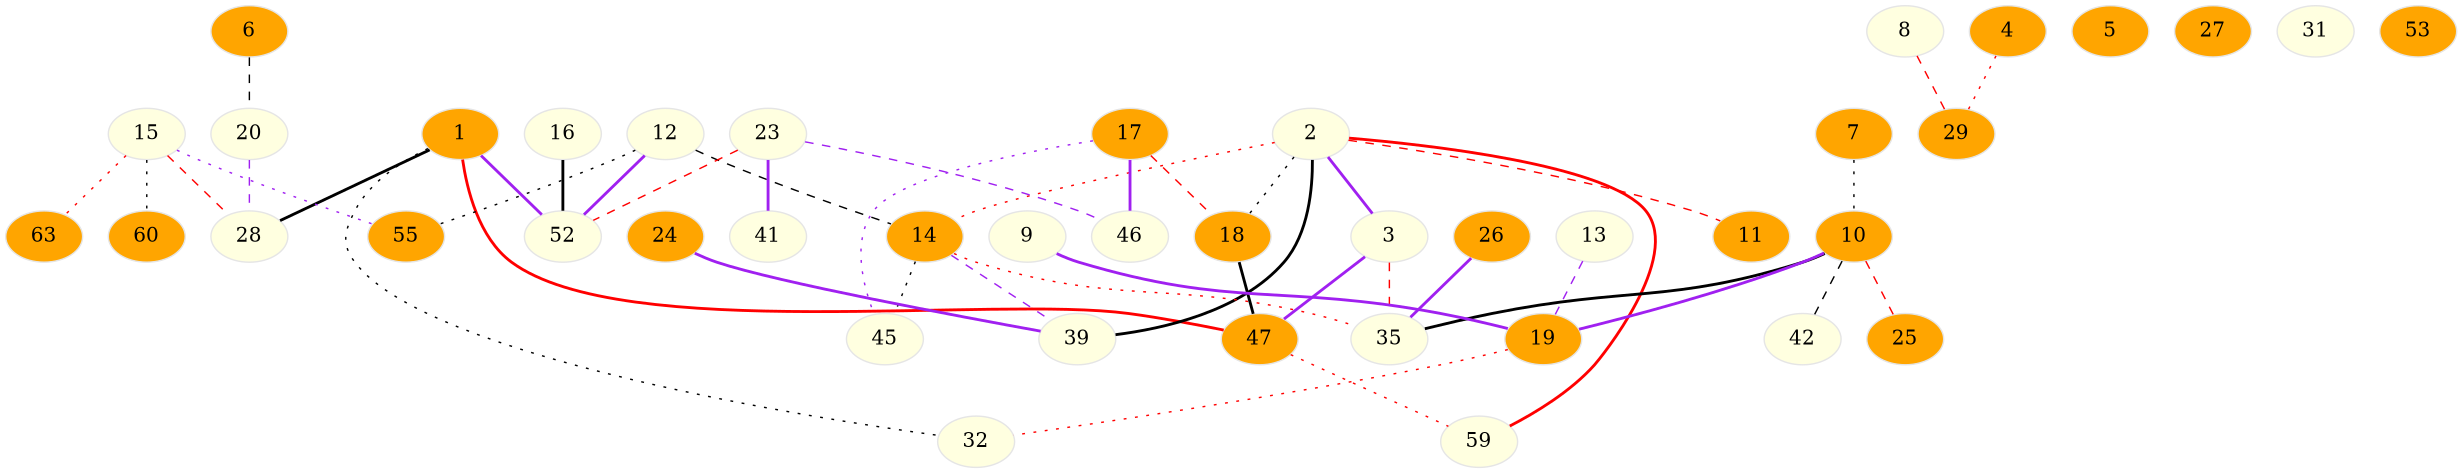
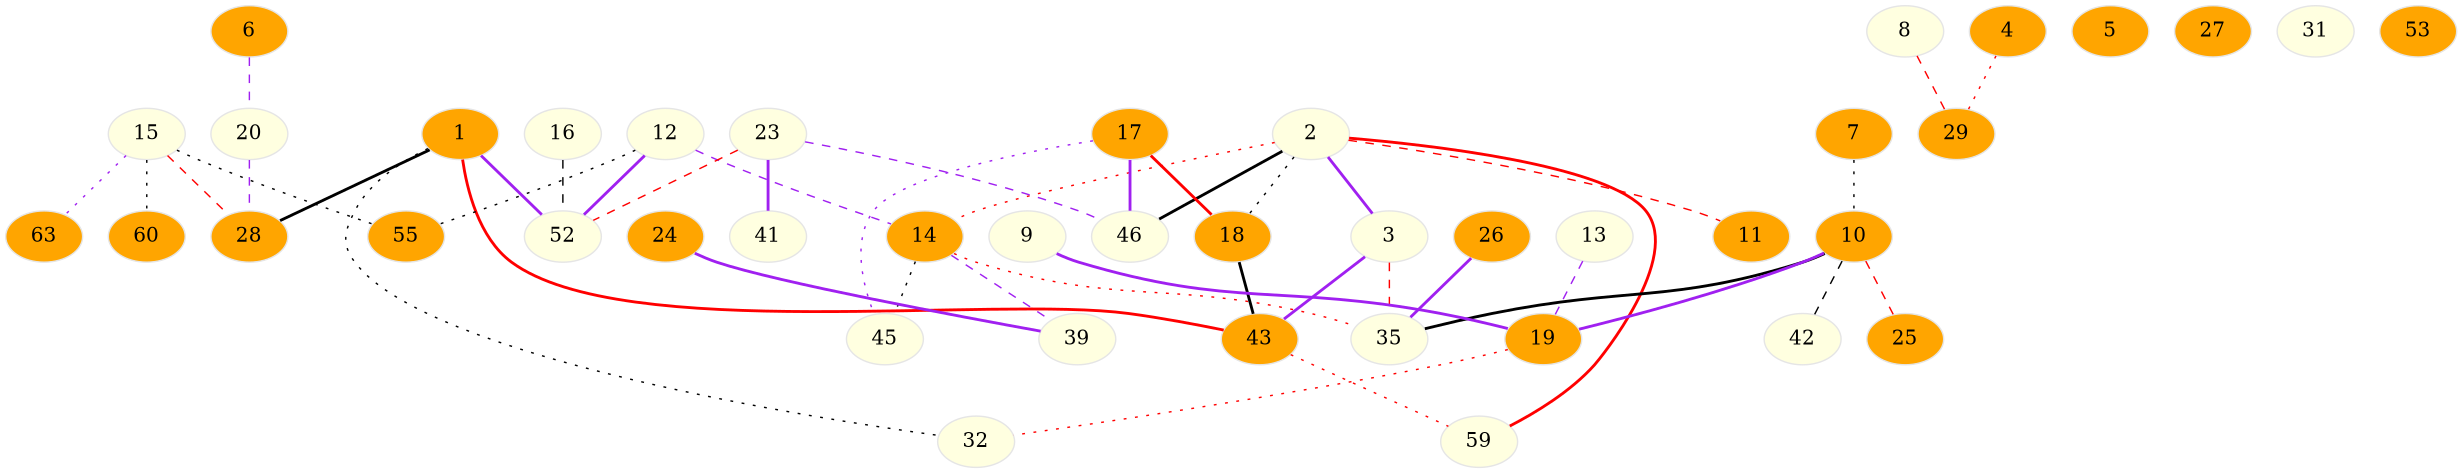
(249, 83) -> (249, 83)
(96, 185) -> (96, 185)
(1181, 185) -> (1181, 185)
(274, 189) -> (274, 189)
(563, 189) -> (563, 189)
(792, 189) -> (792, 189)
(249, 237) -> (249, 237)
(1260, 284) -> (1221, 185)
(1260, 339) -> (1260, 339)
